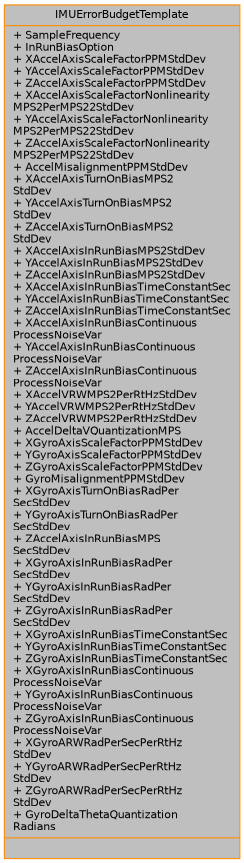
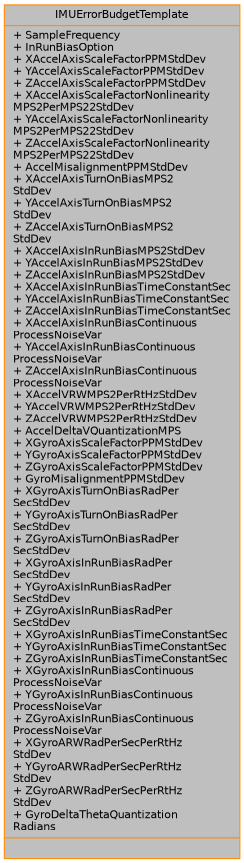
(87, 539) -> (96, 539)
